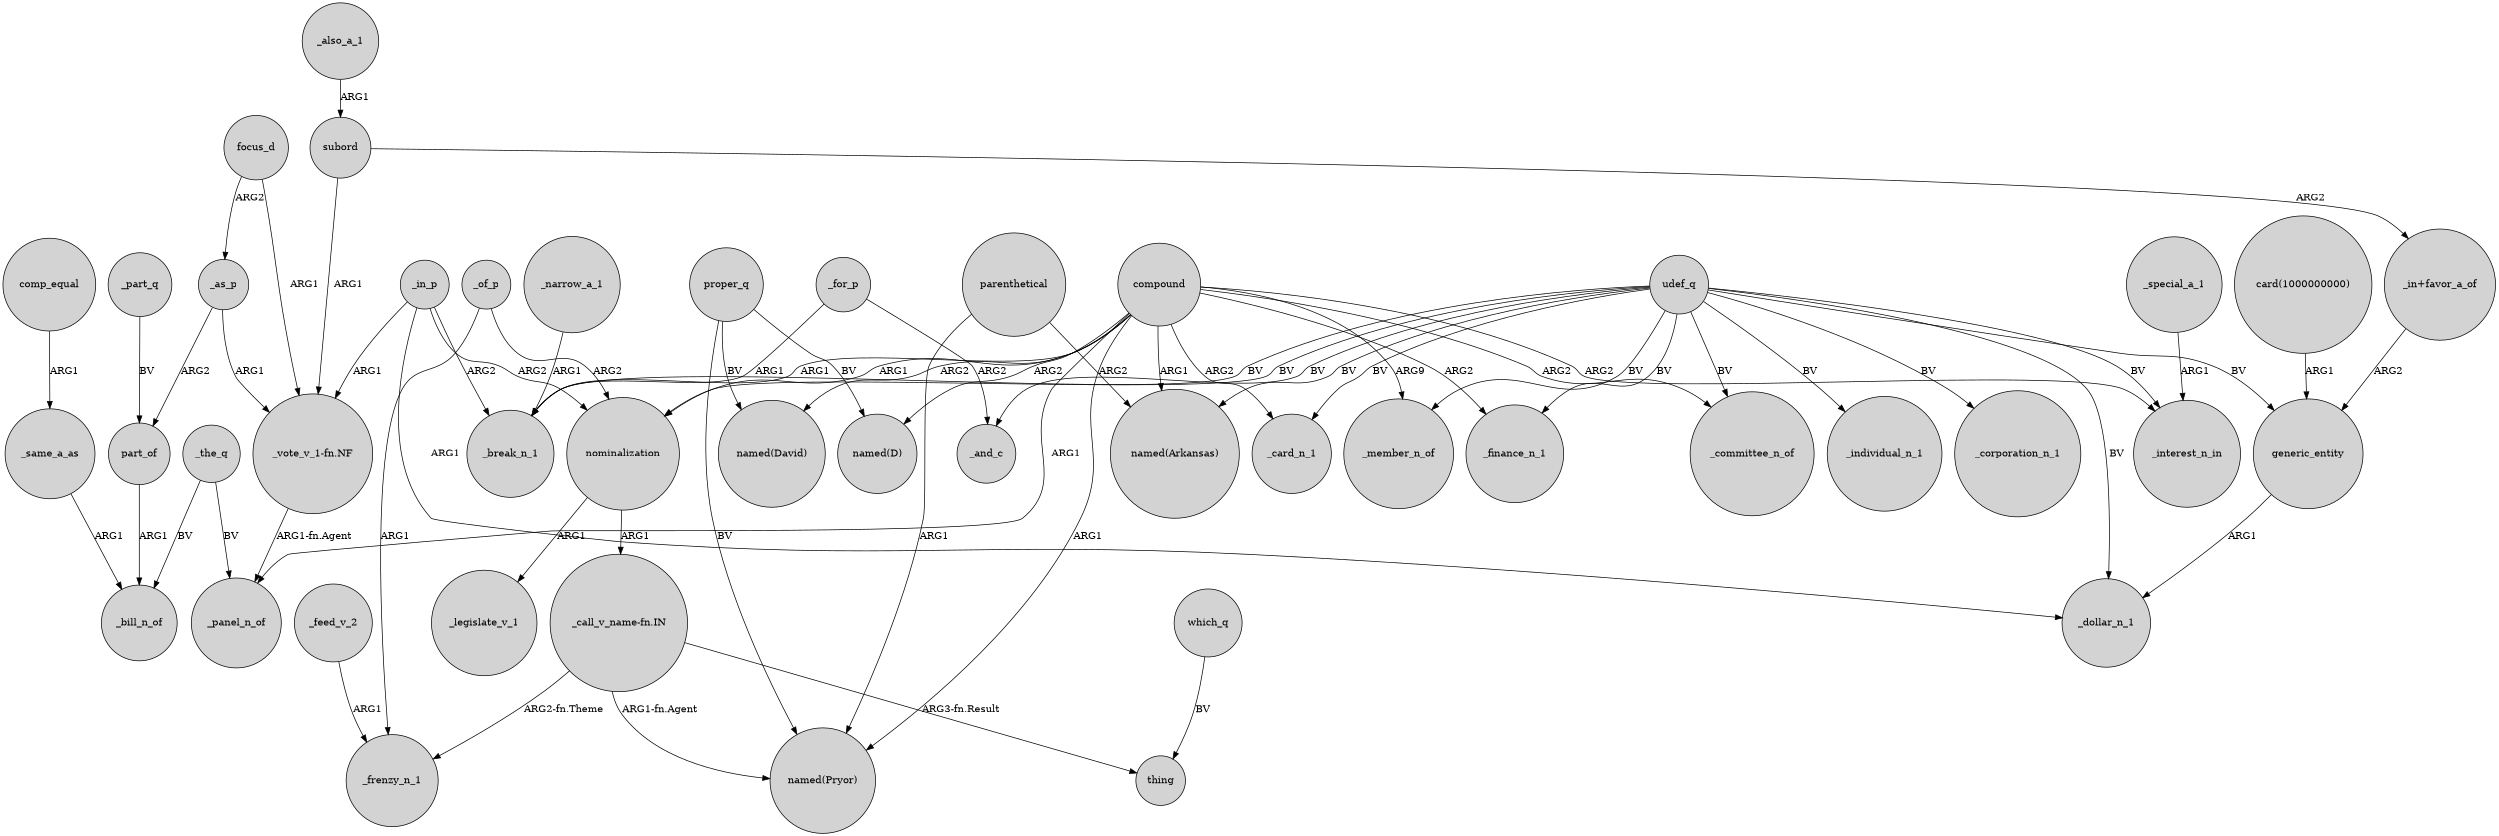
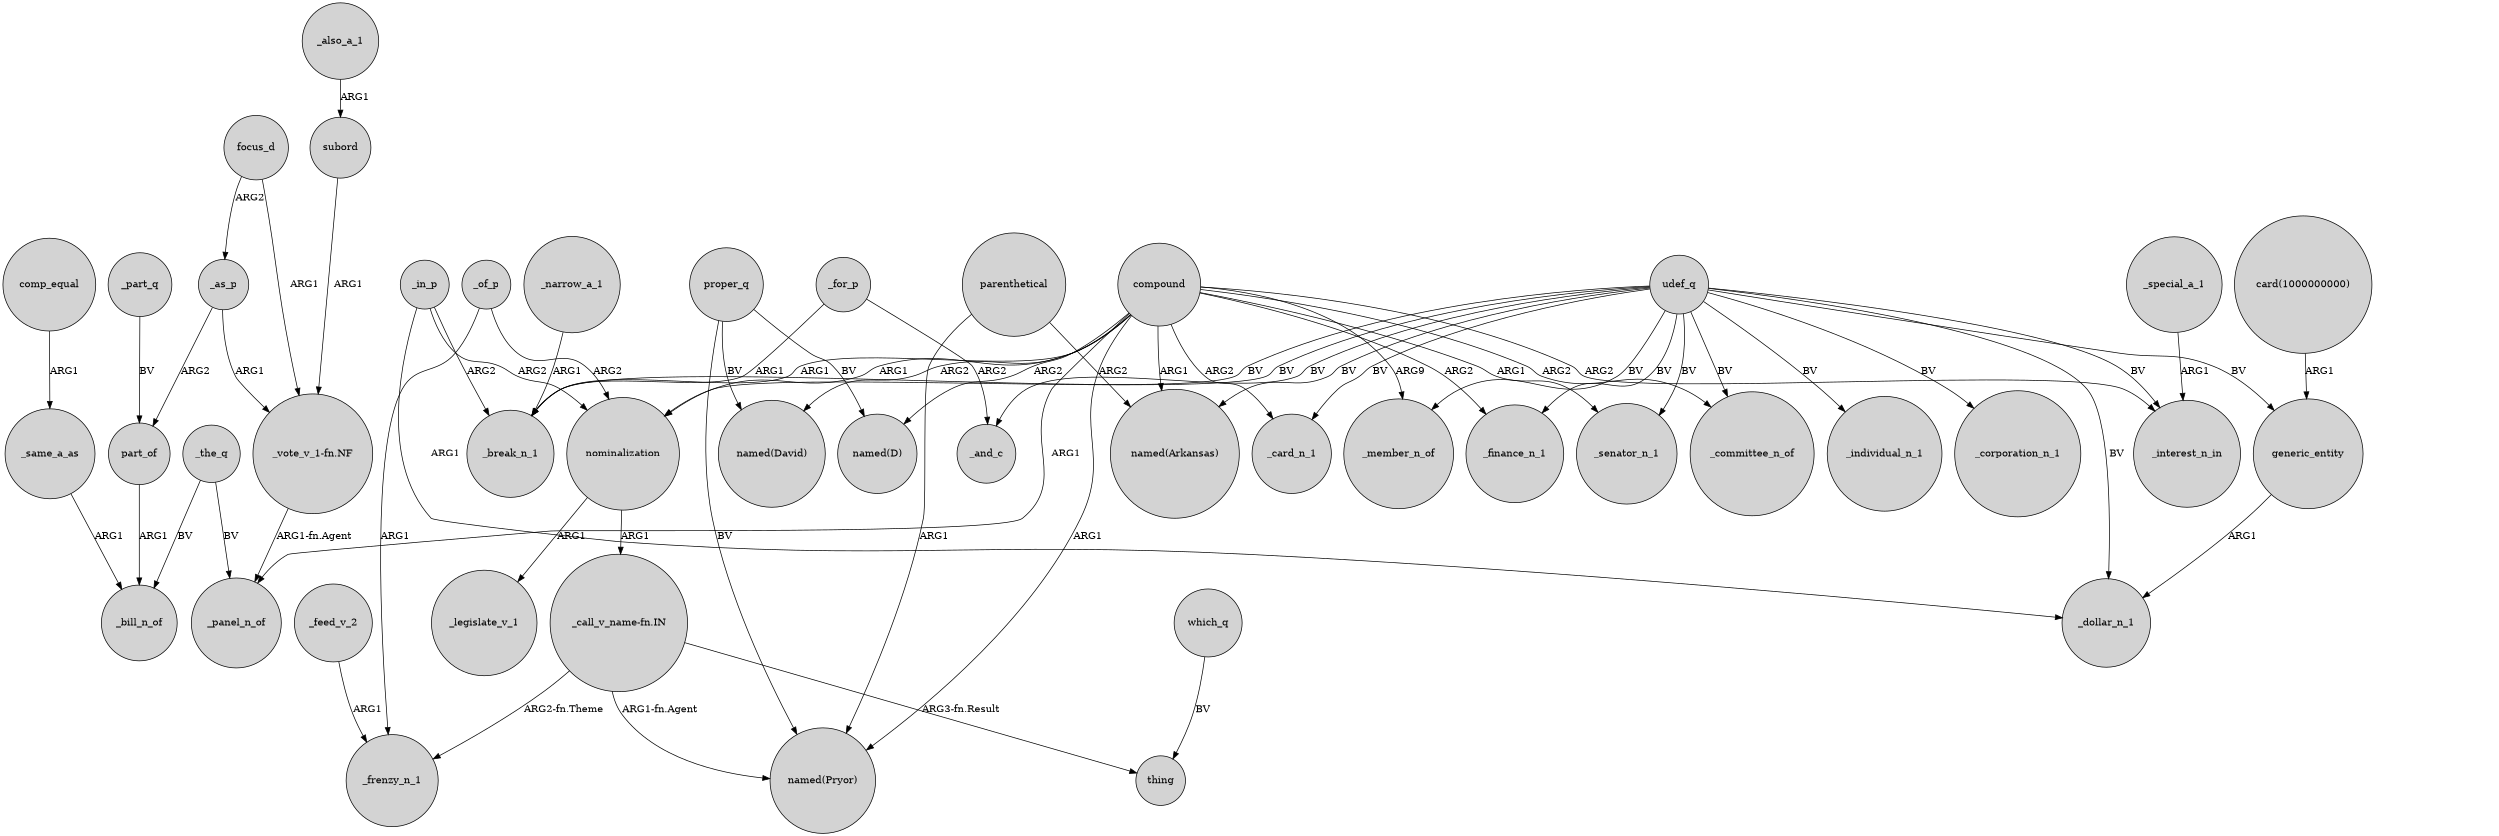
(2440, 285) -> none
(369, 344) -> none
none -> (1627, 454)
